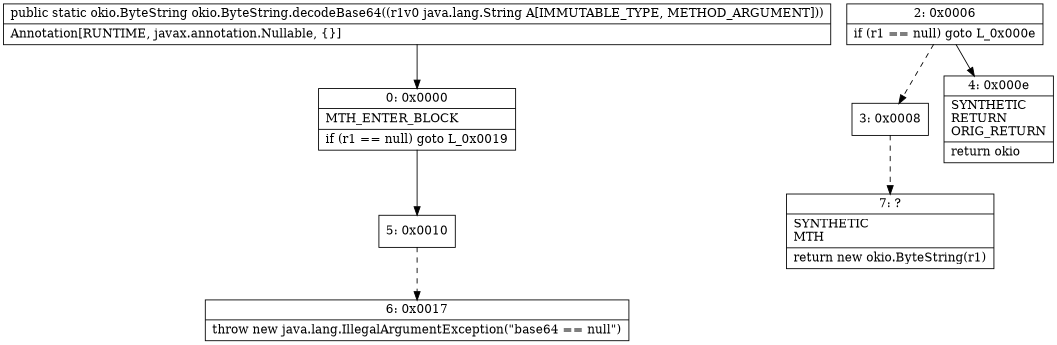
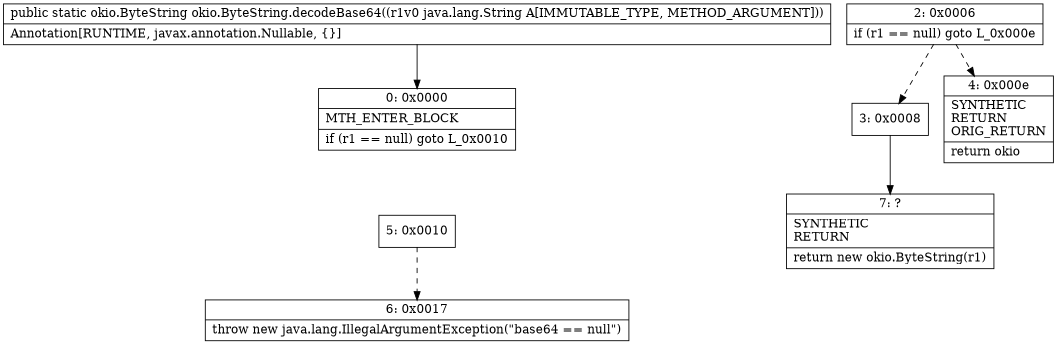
(963, 56) -> (963, 56)
(417, 139) -> (417, 139)
(890, 160) -> (890, 160)
(417, 178) -> none
(809, 237) -> (822, 237)
